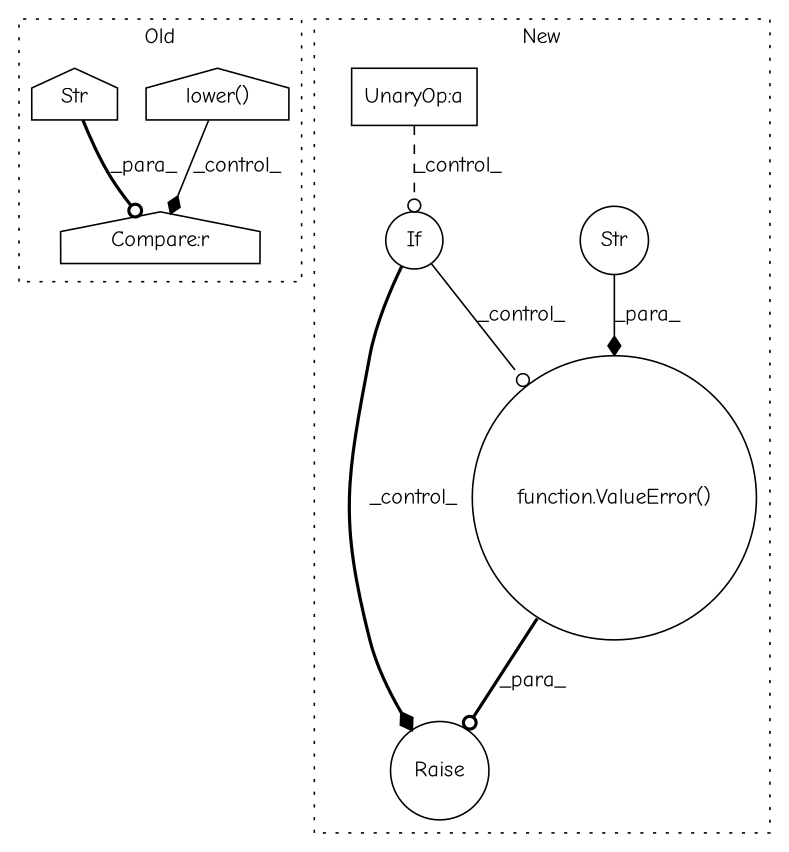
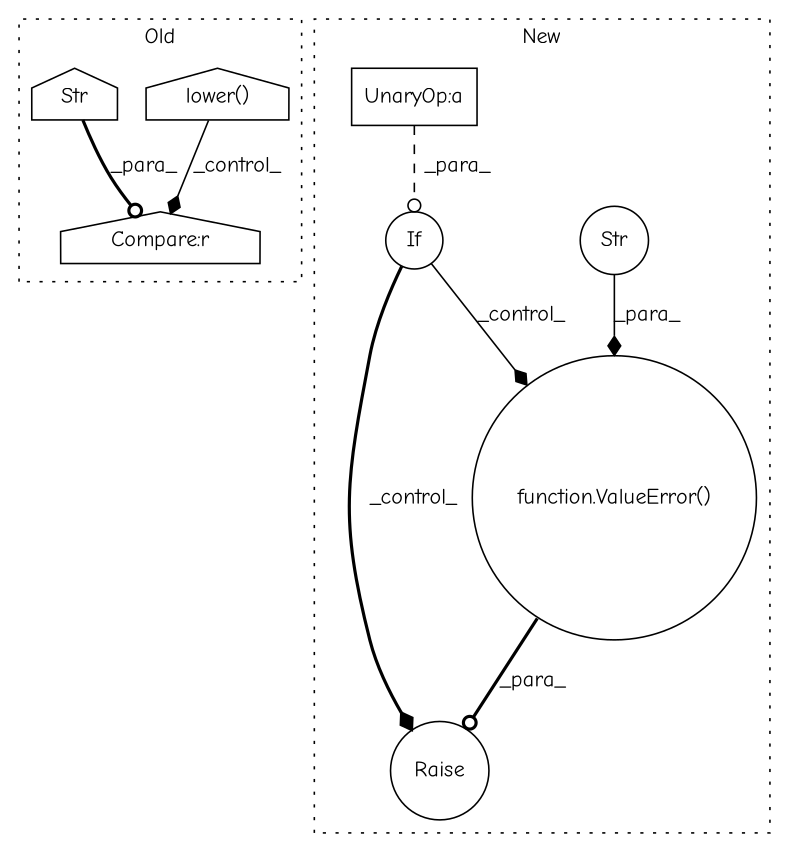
(458, 166) -> (458, 166)
(473, 317) -> (473, 317)
